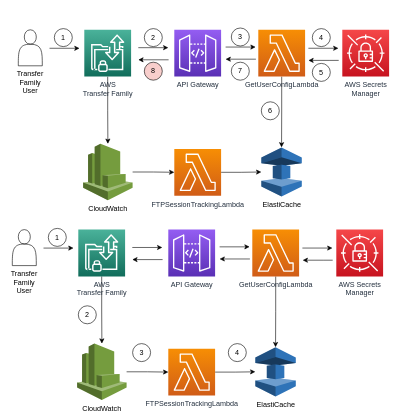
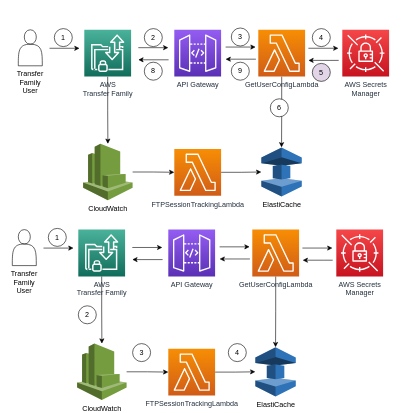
(153, 71) -> (153, 71)
(240, 71) -> (240, 71)
(321, 72) -> (321, 72)
(270, 111) -> (279, 108)
